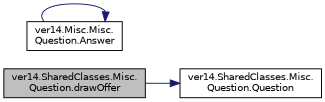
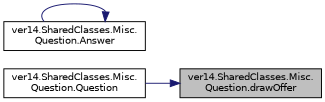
(75, 36) -> (75, 36)
(158, 83) -> (158, 83)
